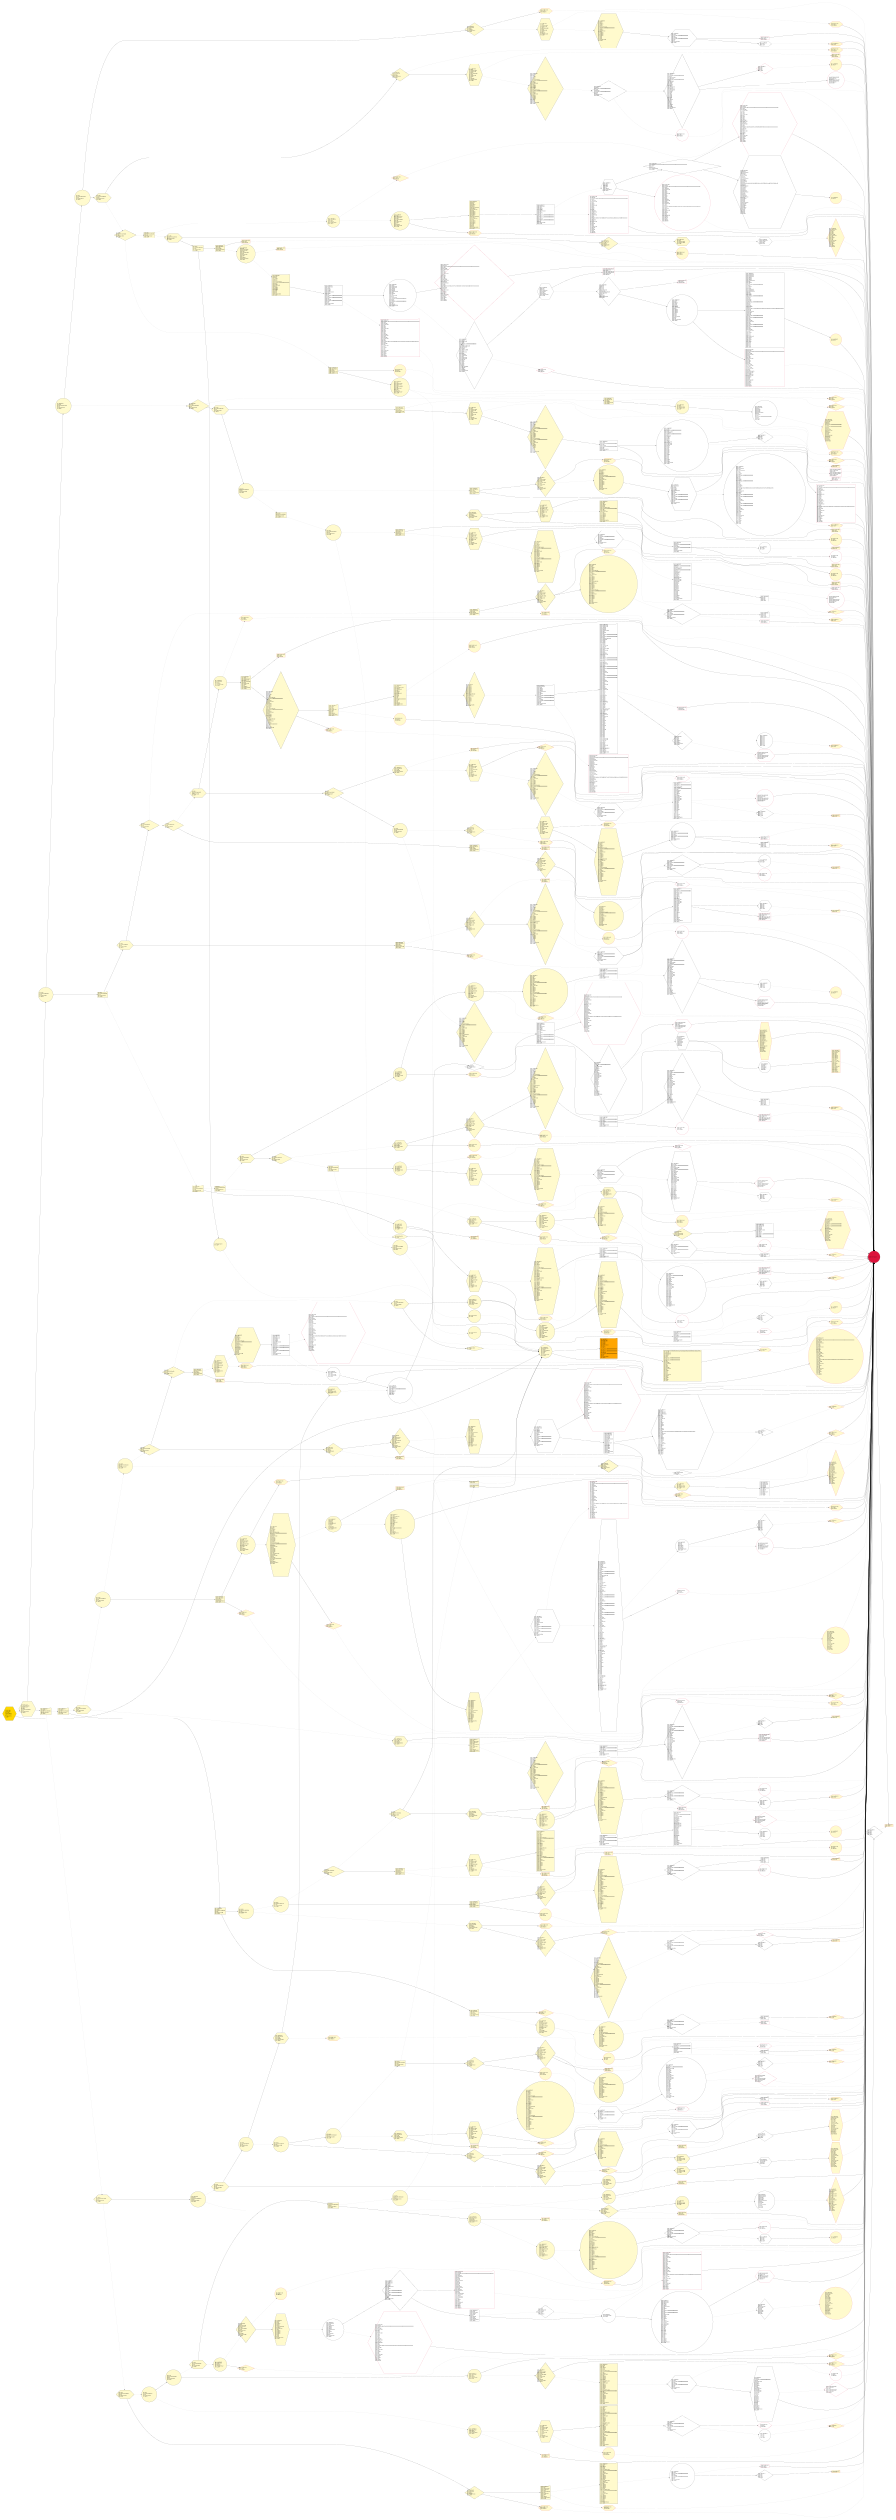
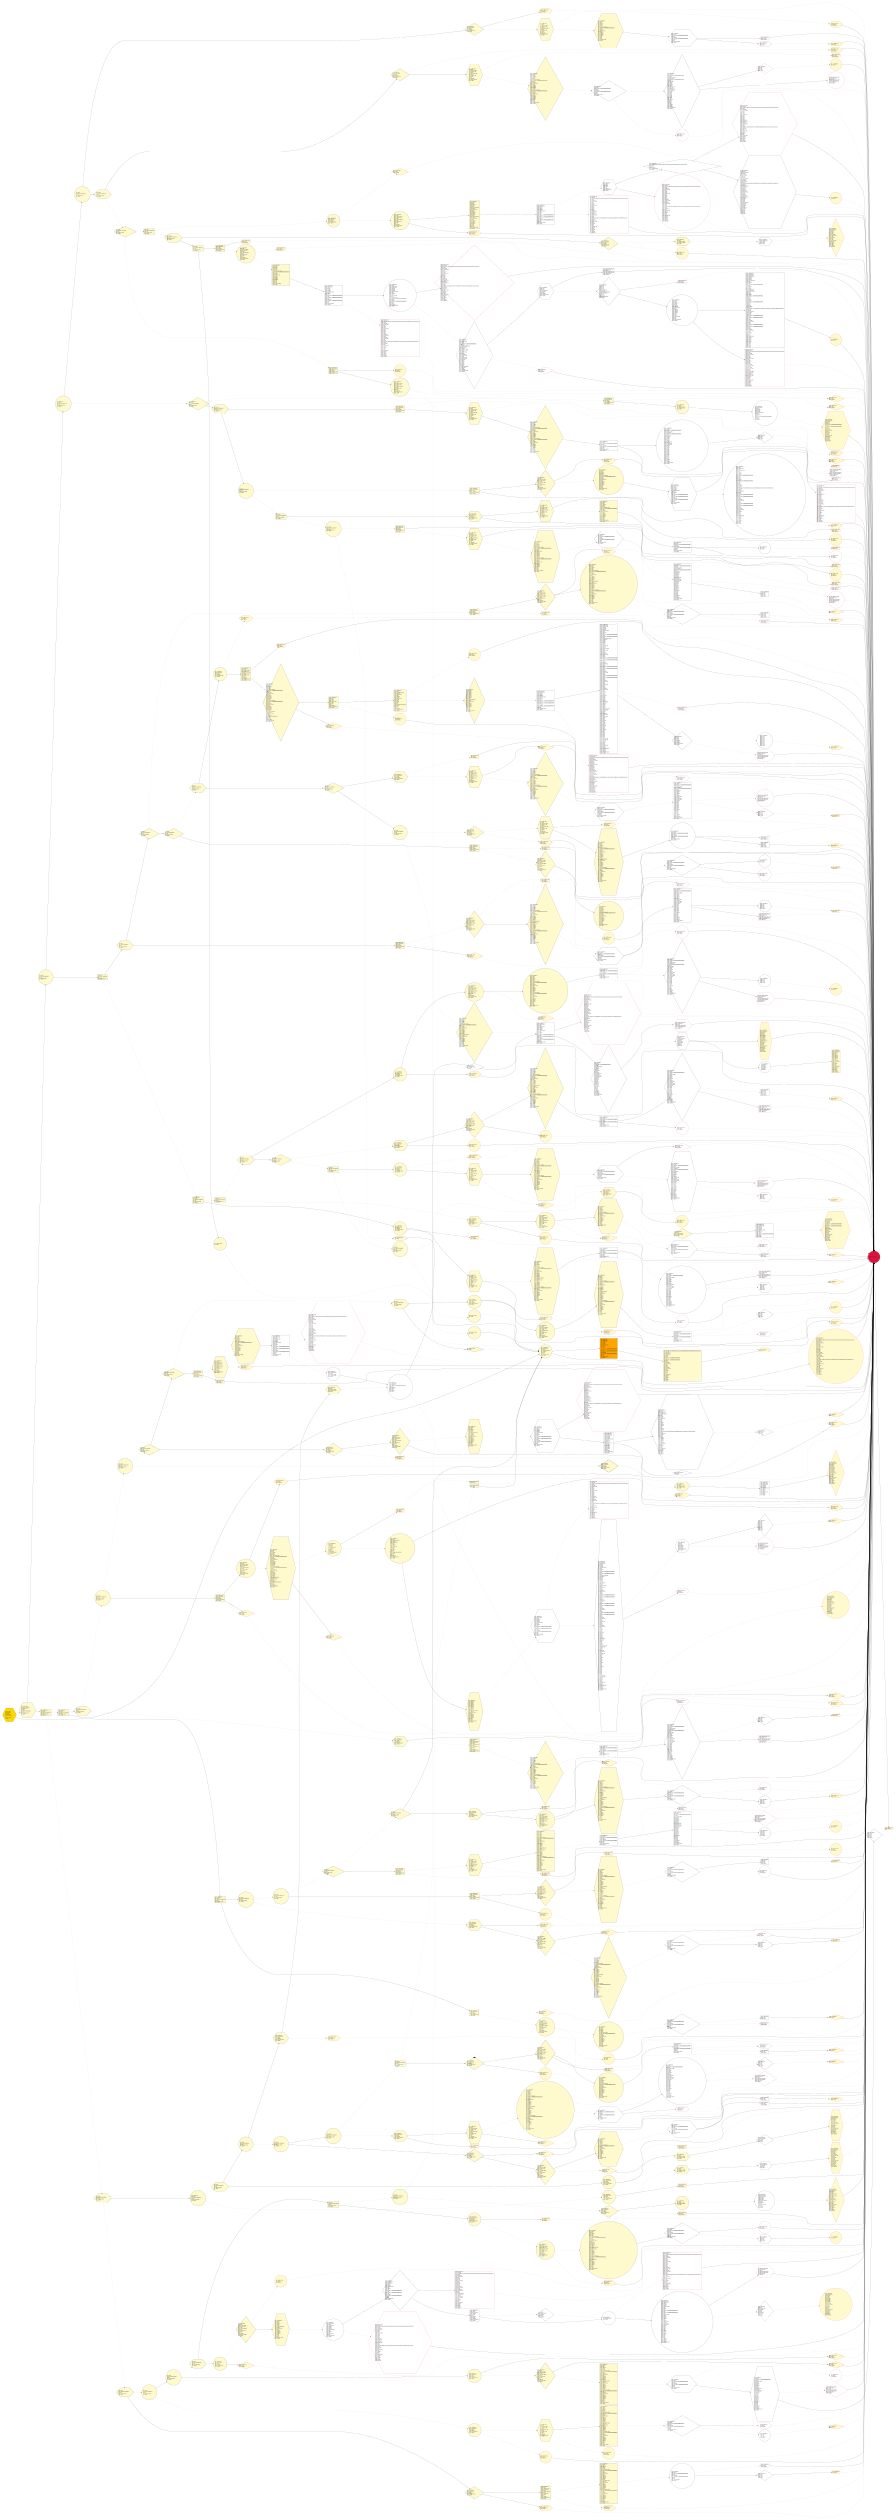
(545, 2456) -> (545, 2457)
